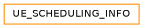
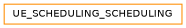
(72, 14) -> (93, 14)
